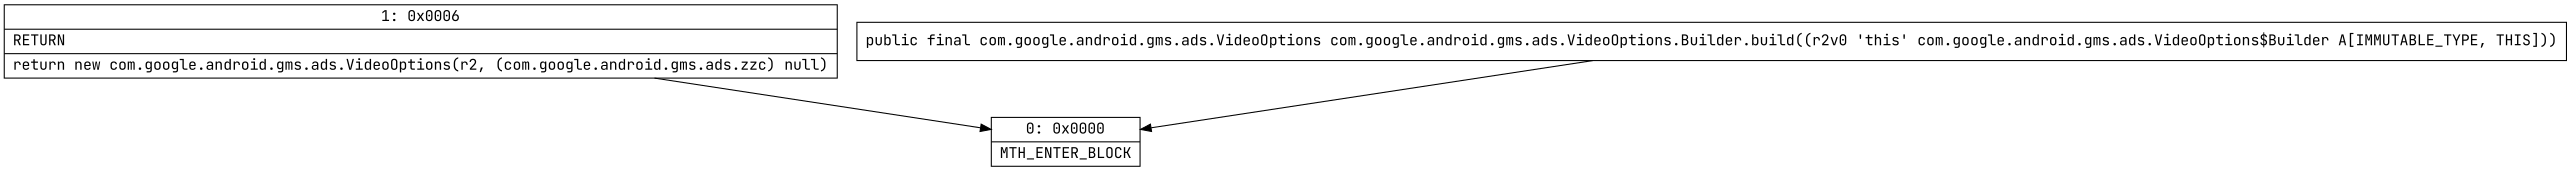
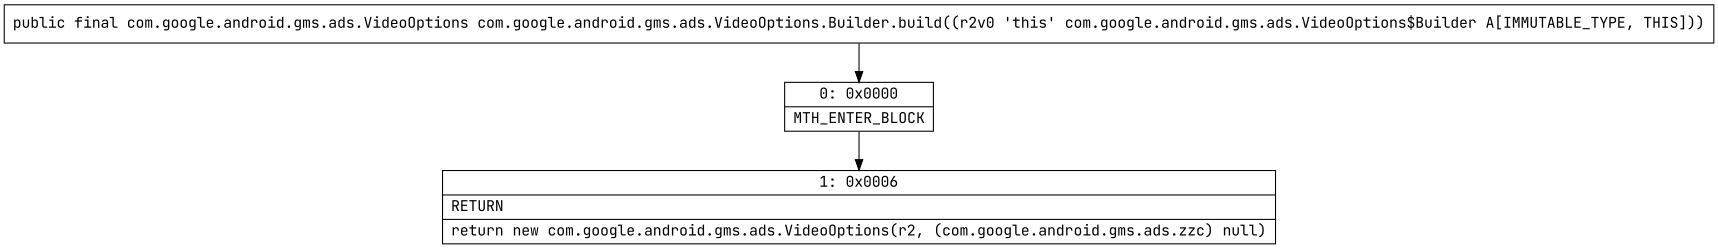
(817, 103) -> (859, 146)
